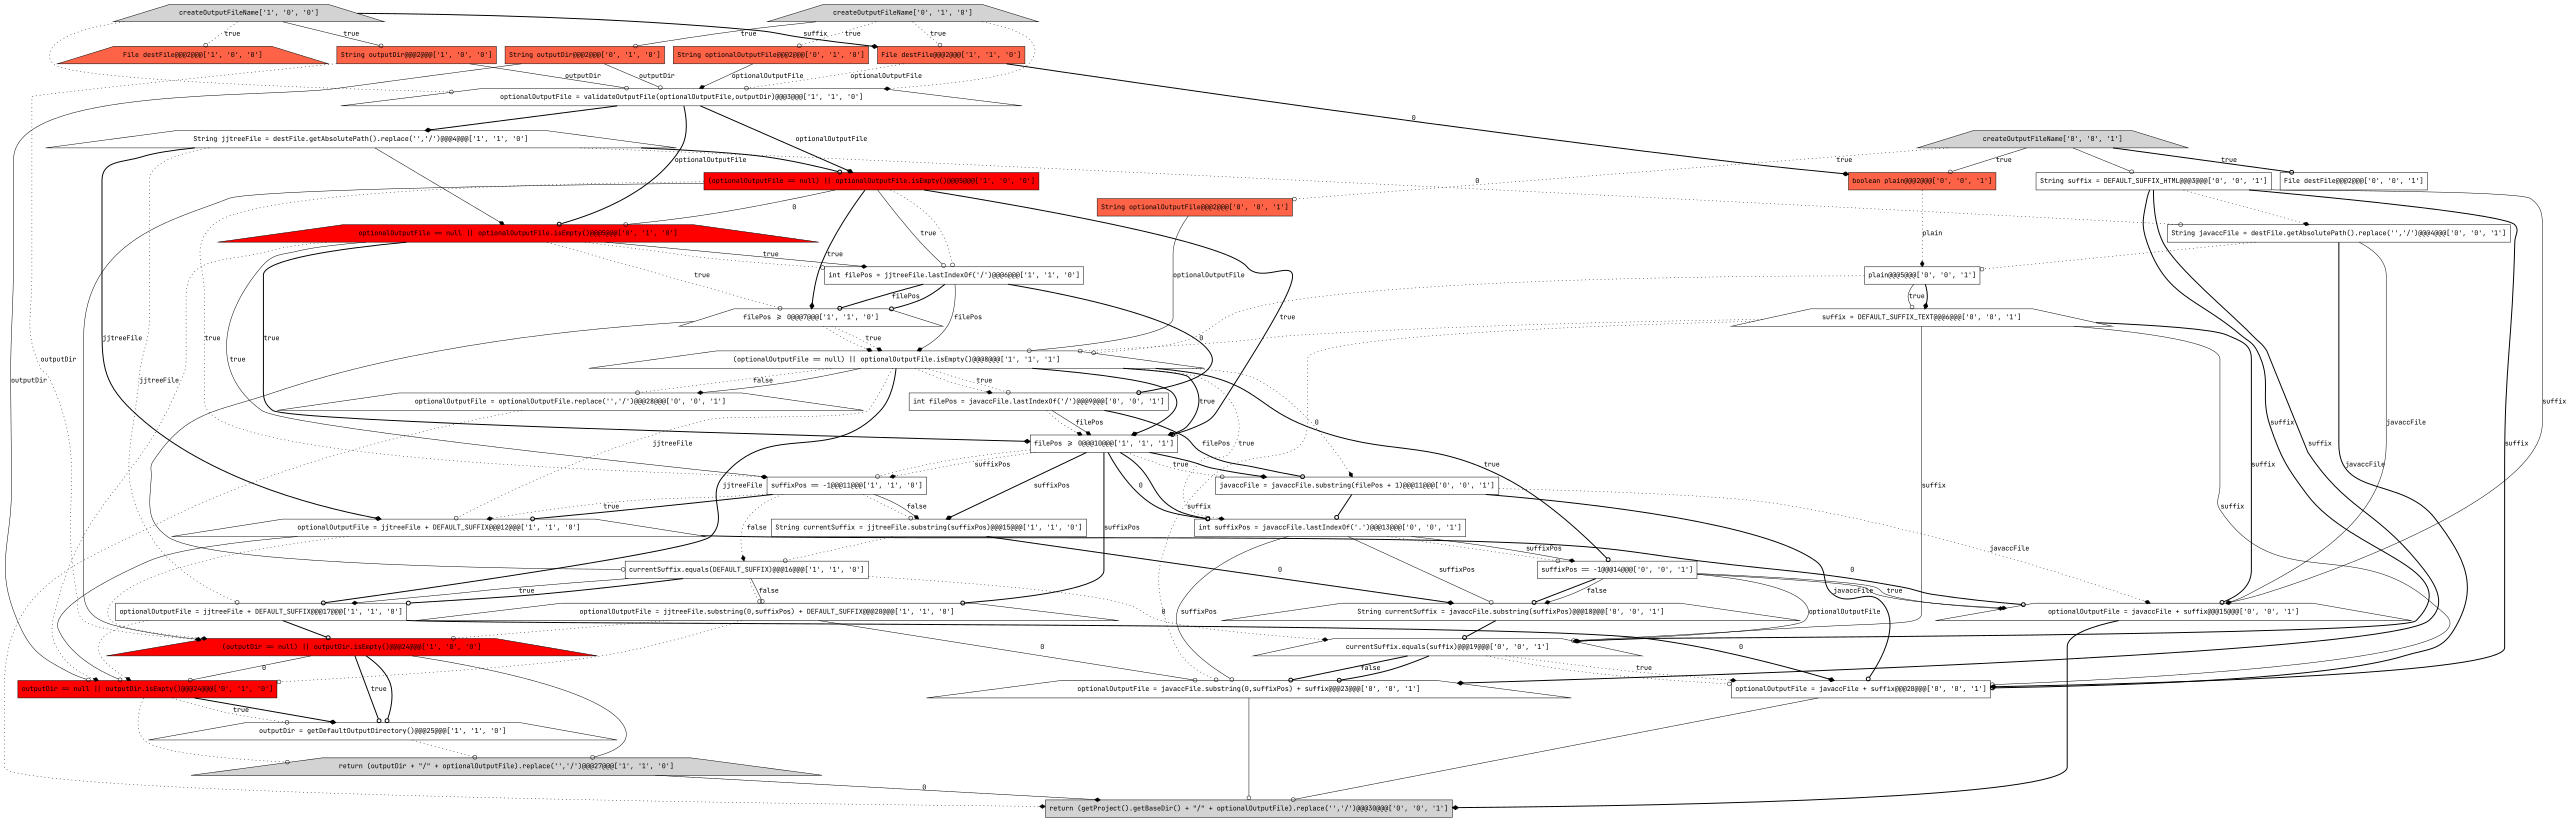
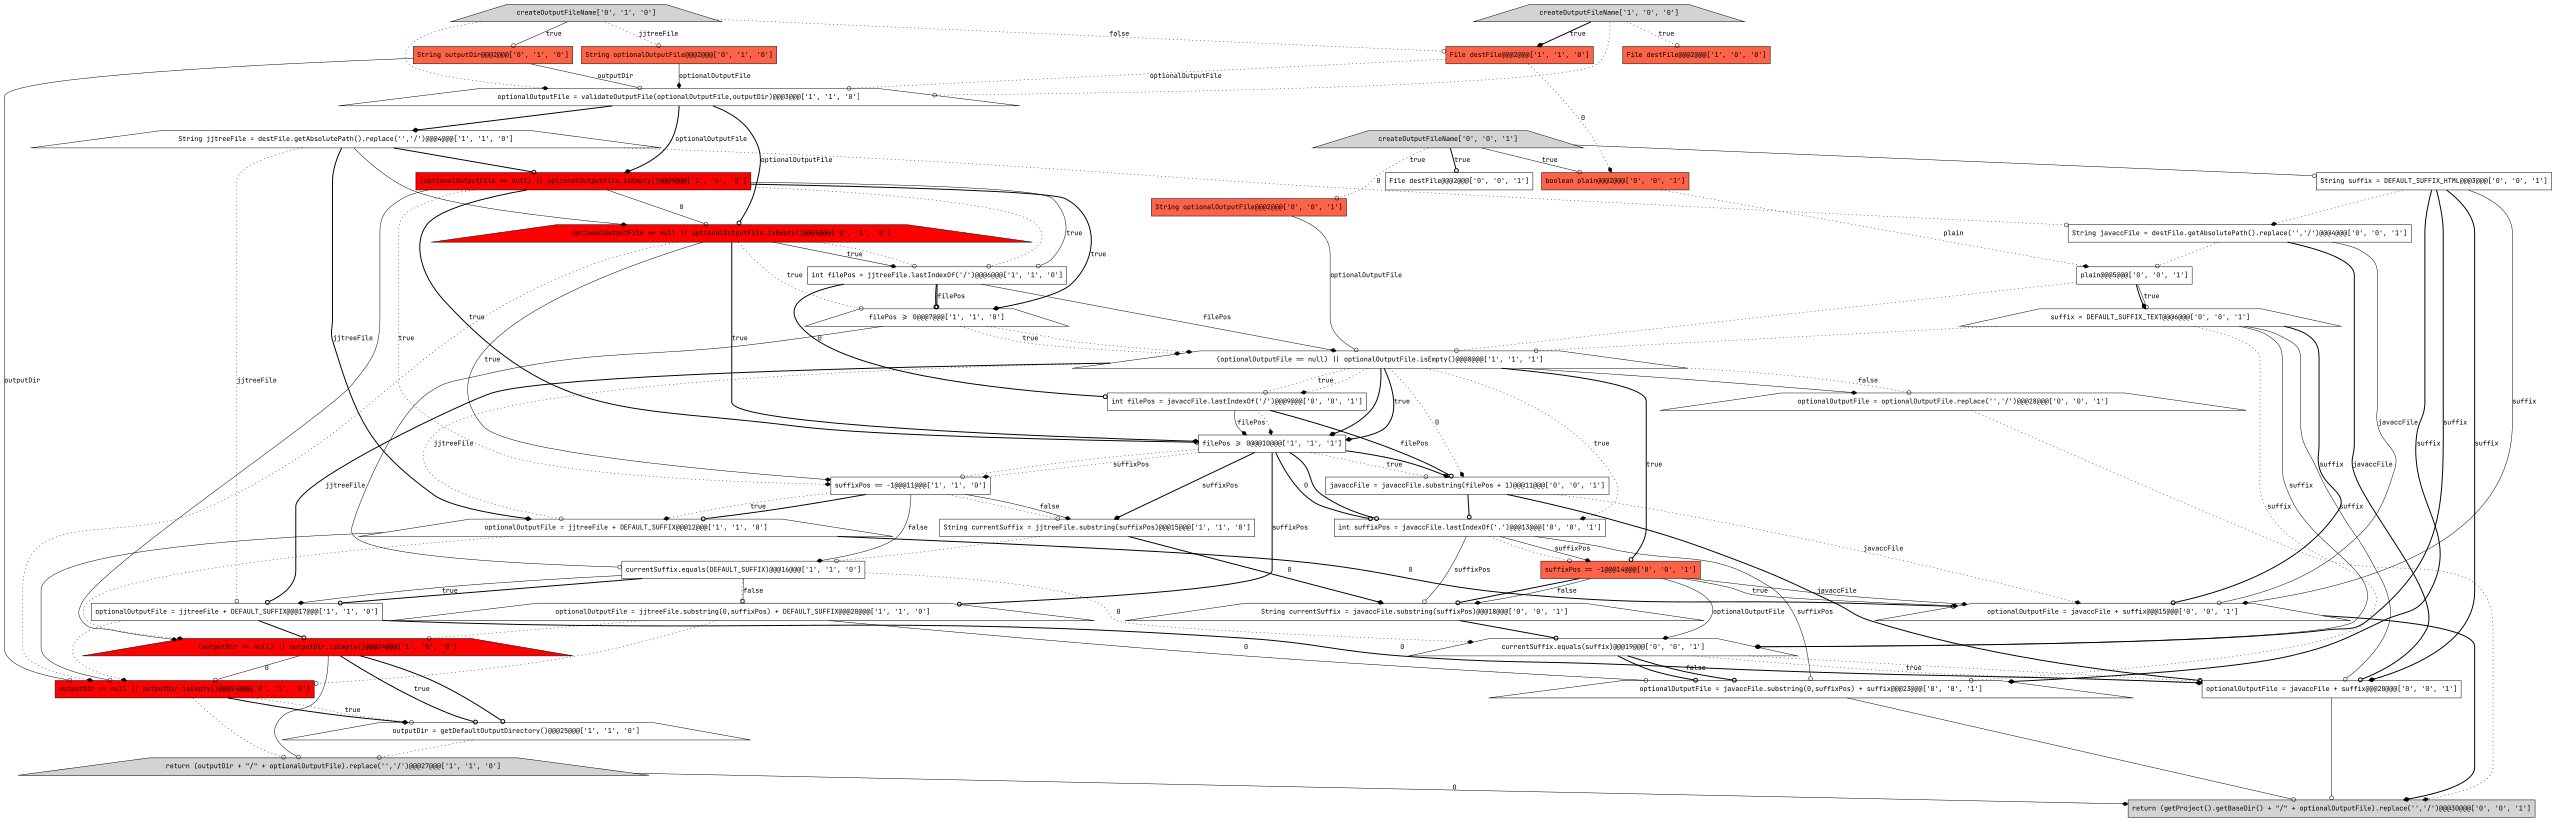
(815, 34) -> (1578, 34)
(853, 34) -> (659, 34)
(938, 34) -> (1119, 34)
(193, 55) -> (1696, 55)
(417, 55) -> none
(1424, 123) -> (1573, 112)
(749, 516) -> (883, 545)
(1617, 570) -> (1621, 570)
